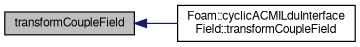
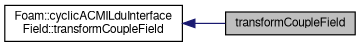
(162, 23) -> (210, 23)
